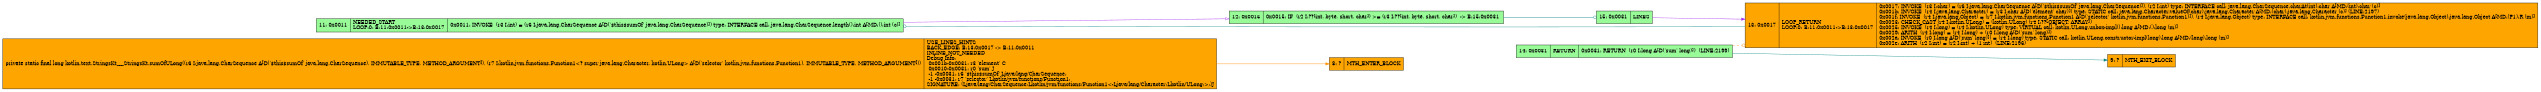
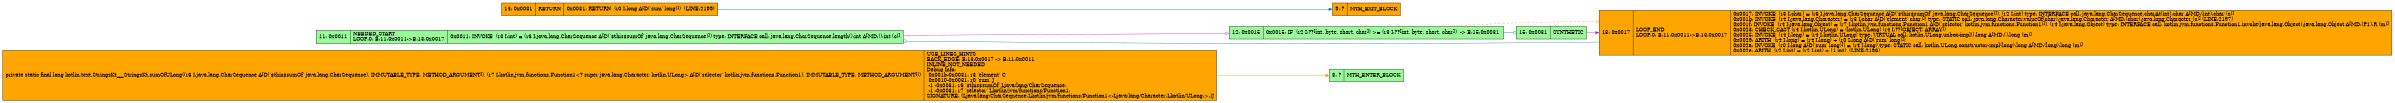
(1641, 17) -> (1568, 33)
(1802, 23) -> (1650, 30)
(1737, 46) -> (1522, 23)
(1624, 51) -> (610, 9)
(1366, 64) -> (1366, 75)
